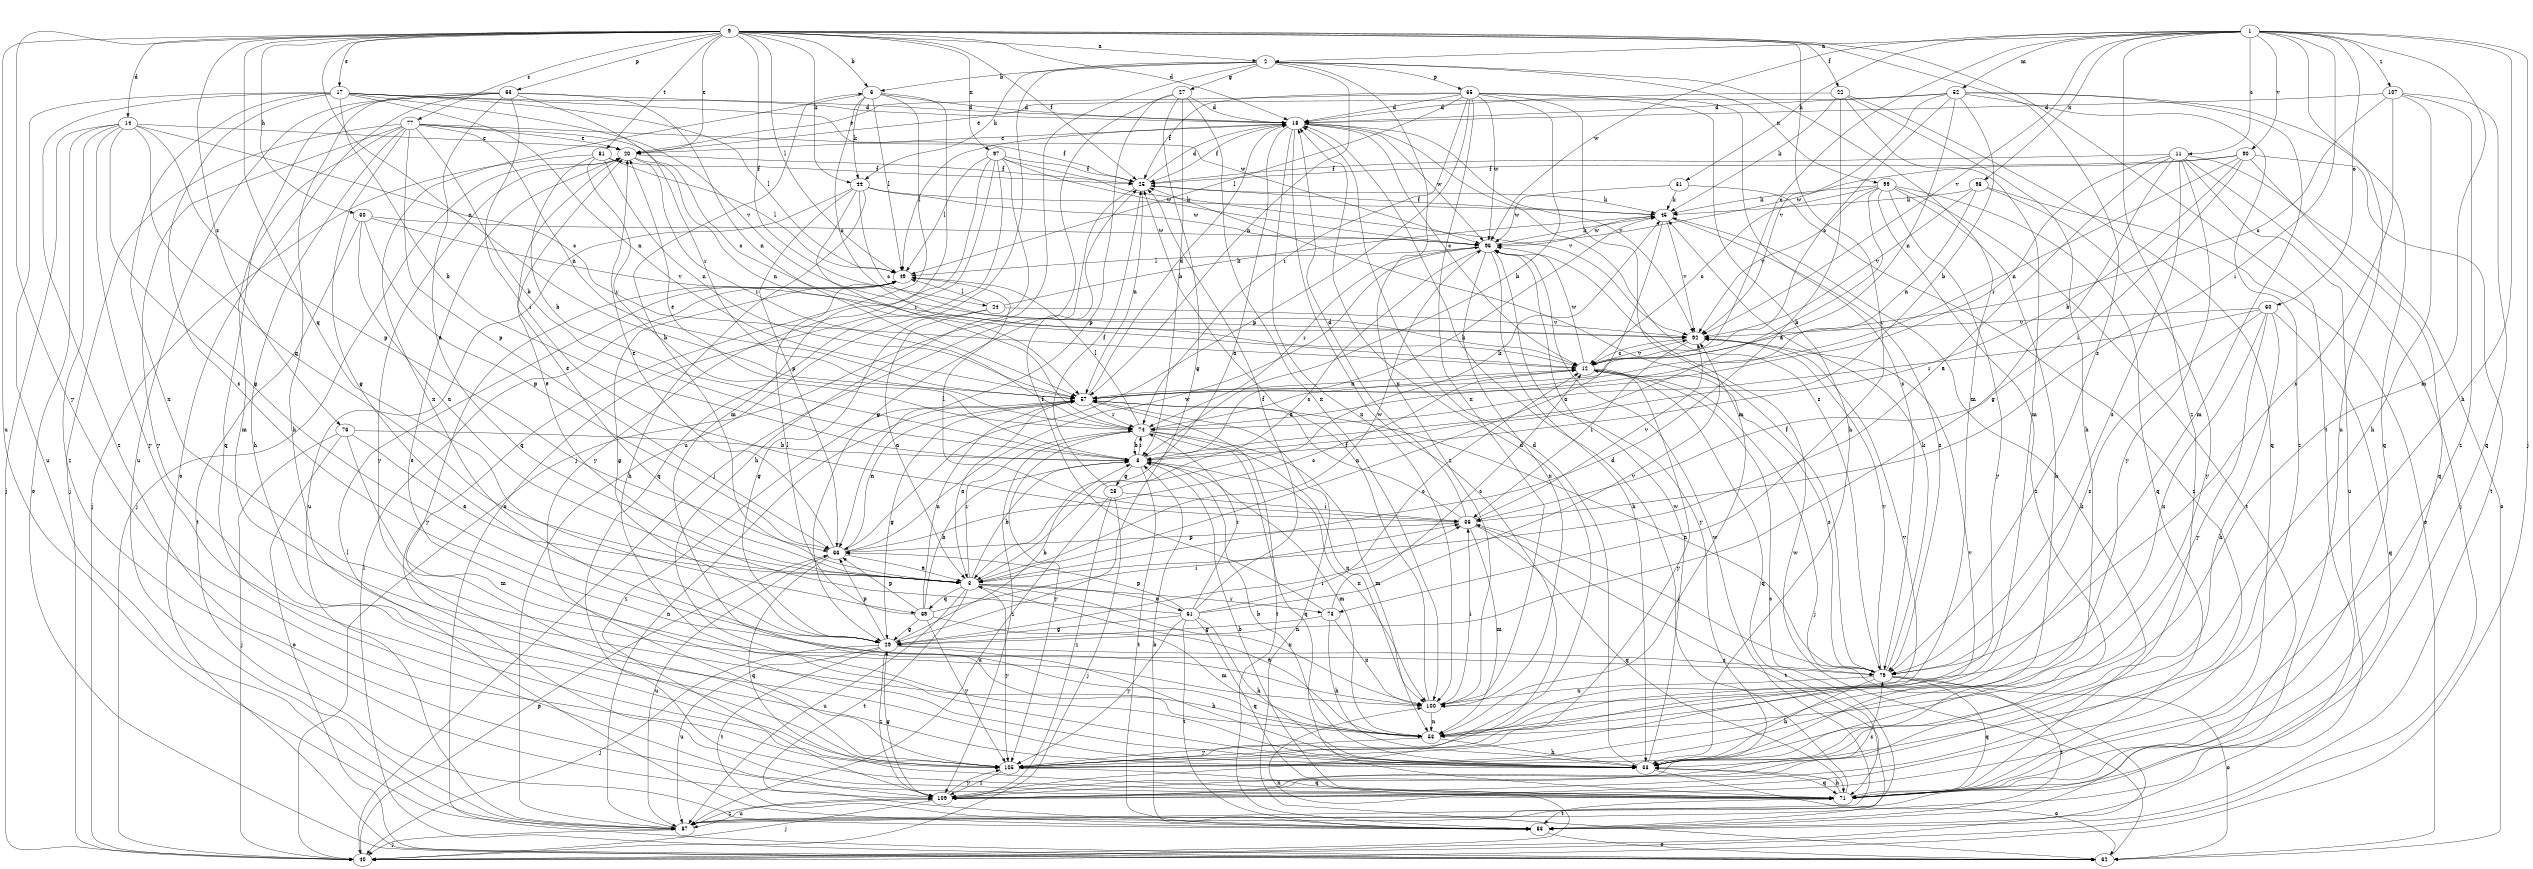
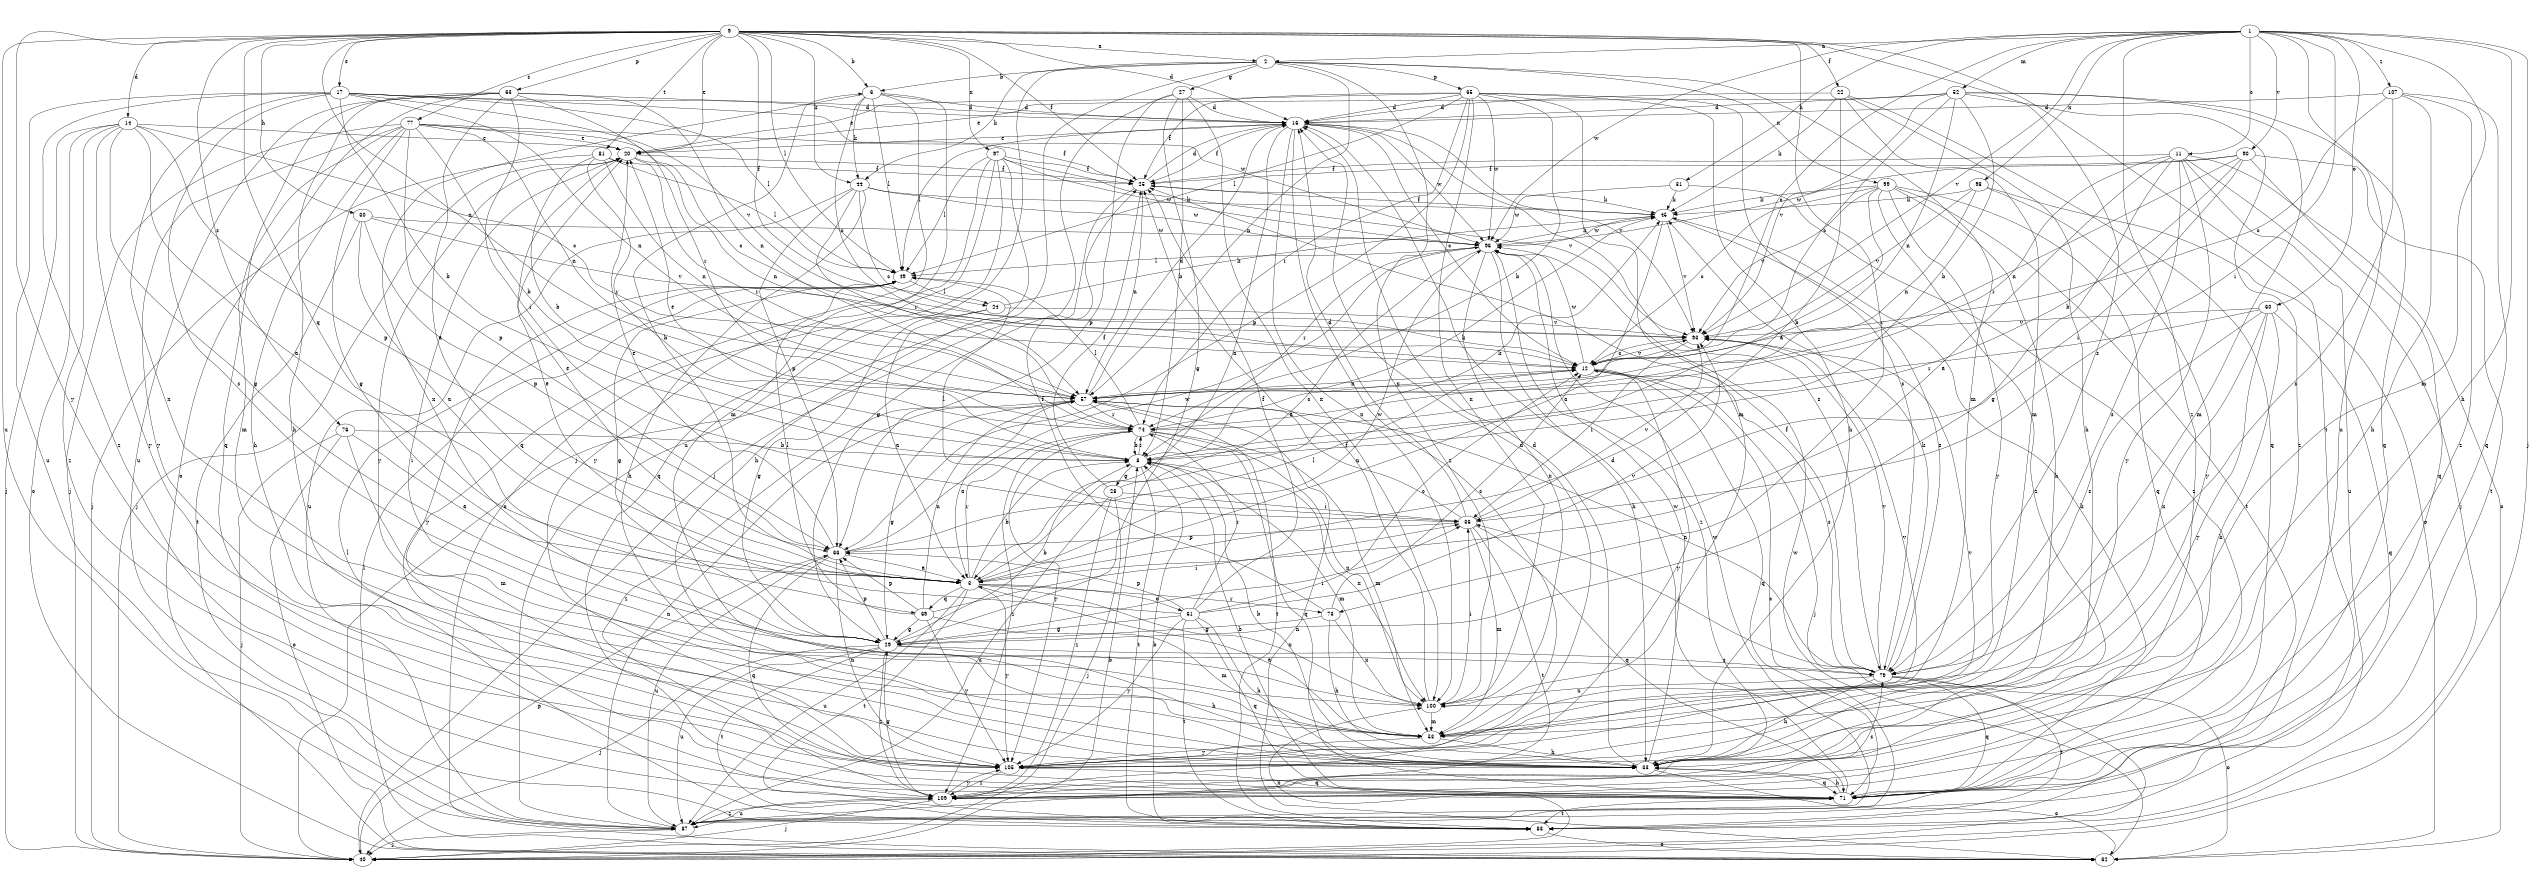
(1295, 123) -> (1295, 123)
(952, 291) -> (946, 296)
(1695, 338) -> (1695, 338)
(297, 354) -> (297, 354)
(919, 426) -> (865, 695)
(412, 461) -> (412, 461)
(1314, 461) -> (1314, 461)
(981, 492) -> (886, 838)
(1701, 522) -> (1701, 522)
(1855, 718) -> (1398, 772)
(1434, 722) -> (1434, 722)
